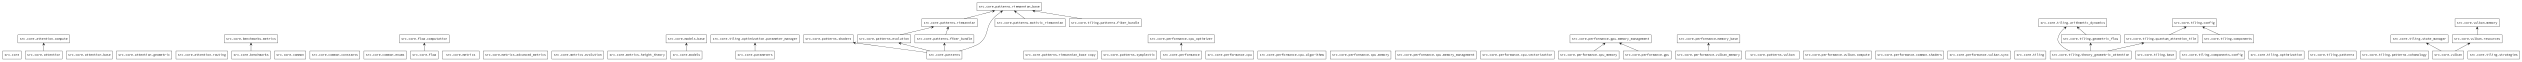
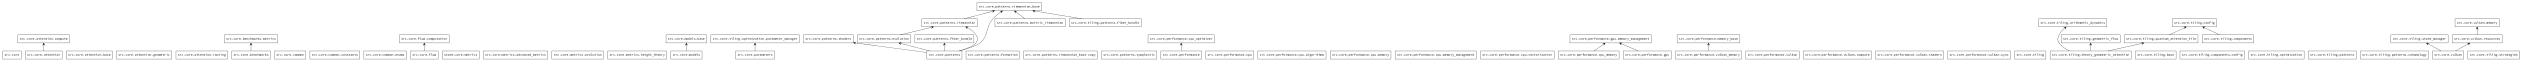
(947, 32) -> (976, 43)
(2083, 32) -> none
(461, 55) -> (461, 55)
none -> (993, 55)
(1772, 55) -> (1772, 55)
(1910, 55) -> (1910, 55)
